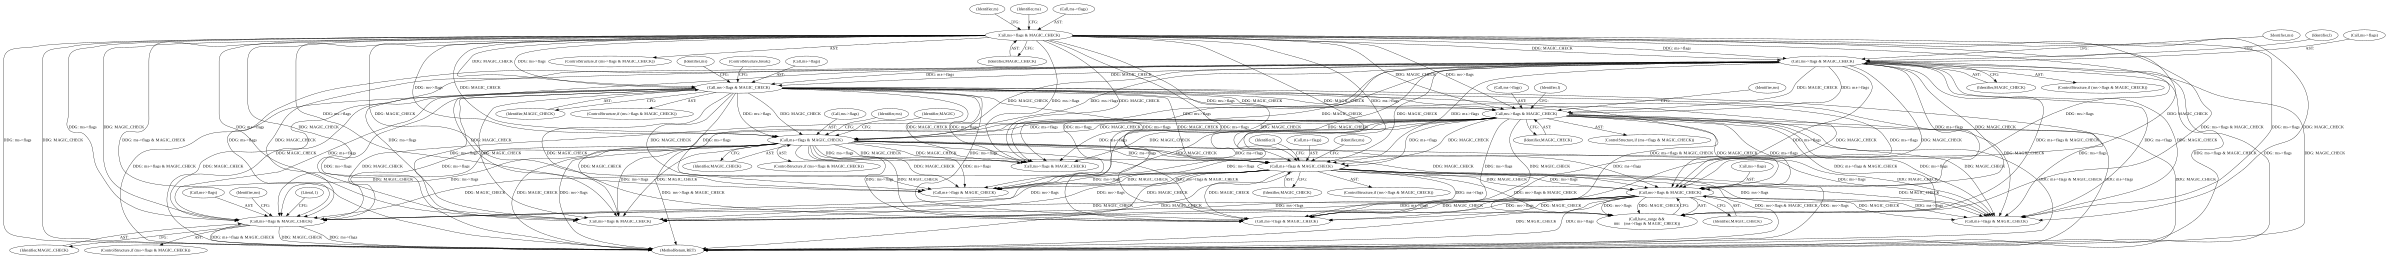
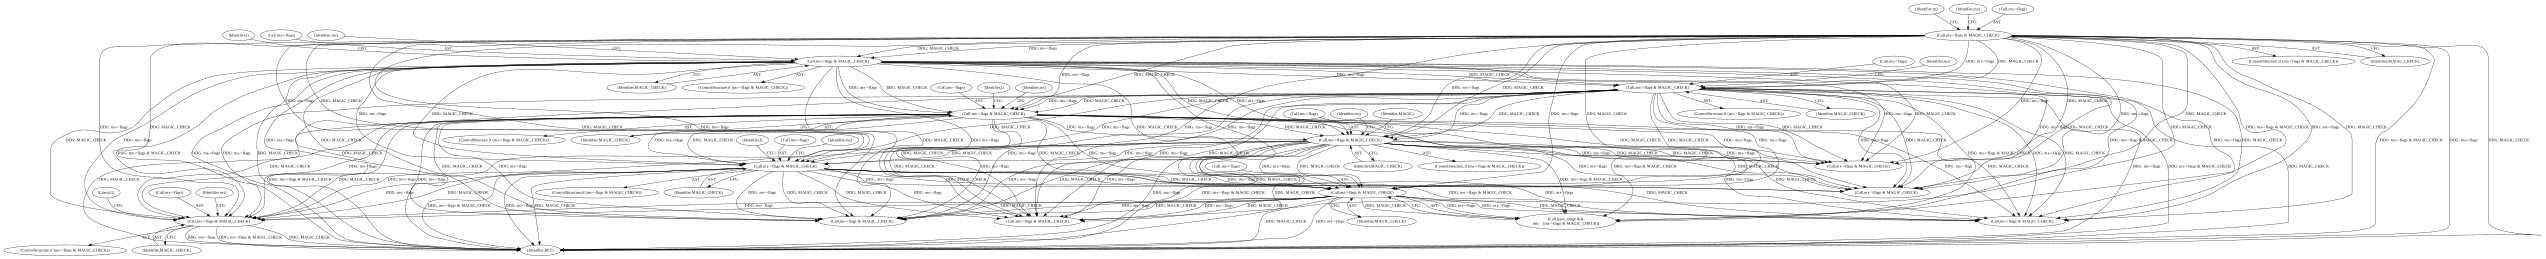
(750, 61) -> none
(678, 250) -> (540, 250)
